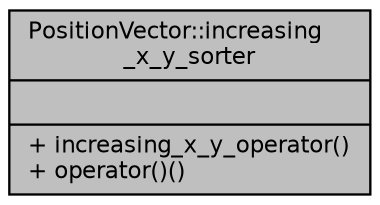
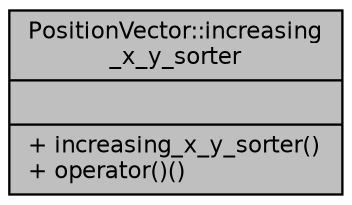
(190, 146) -> (175, 146)
